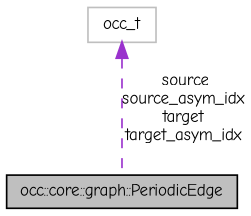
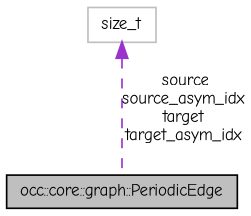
(122, 25) -> (122, 25)
